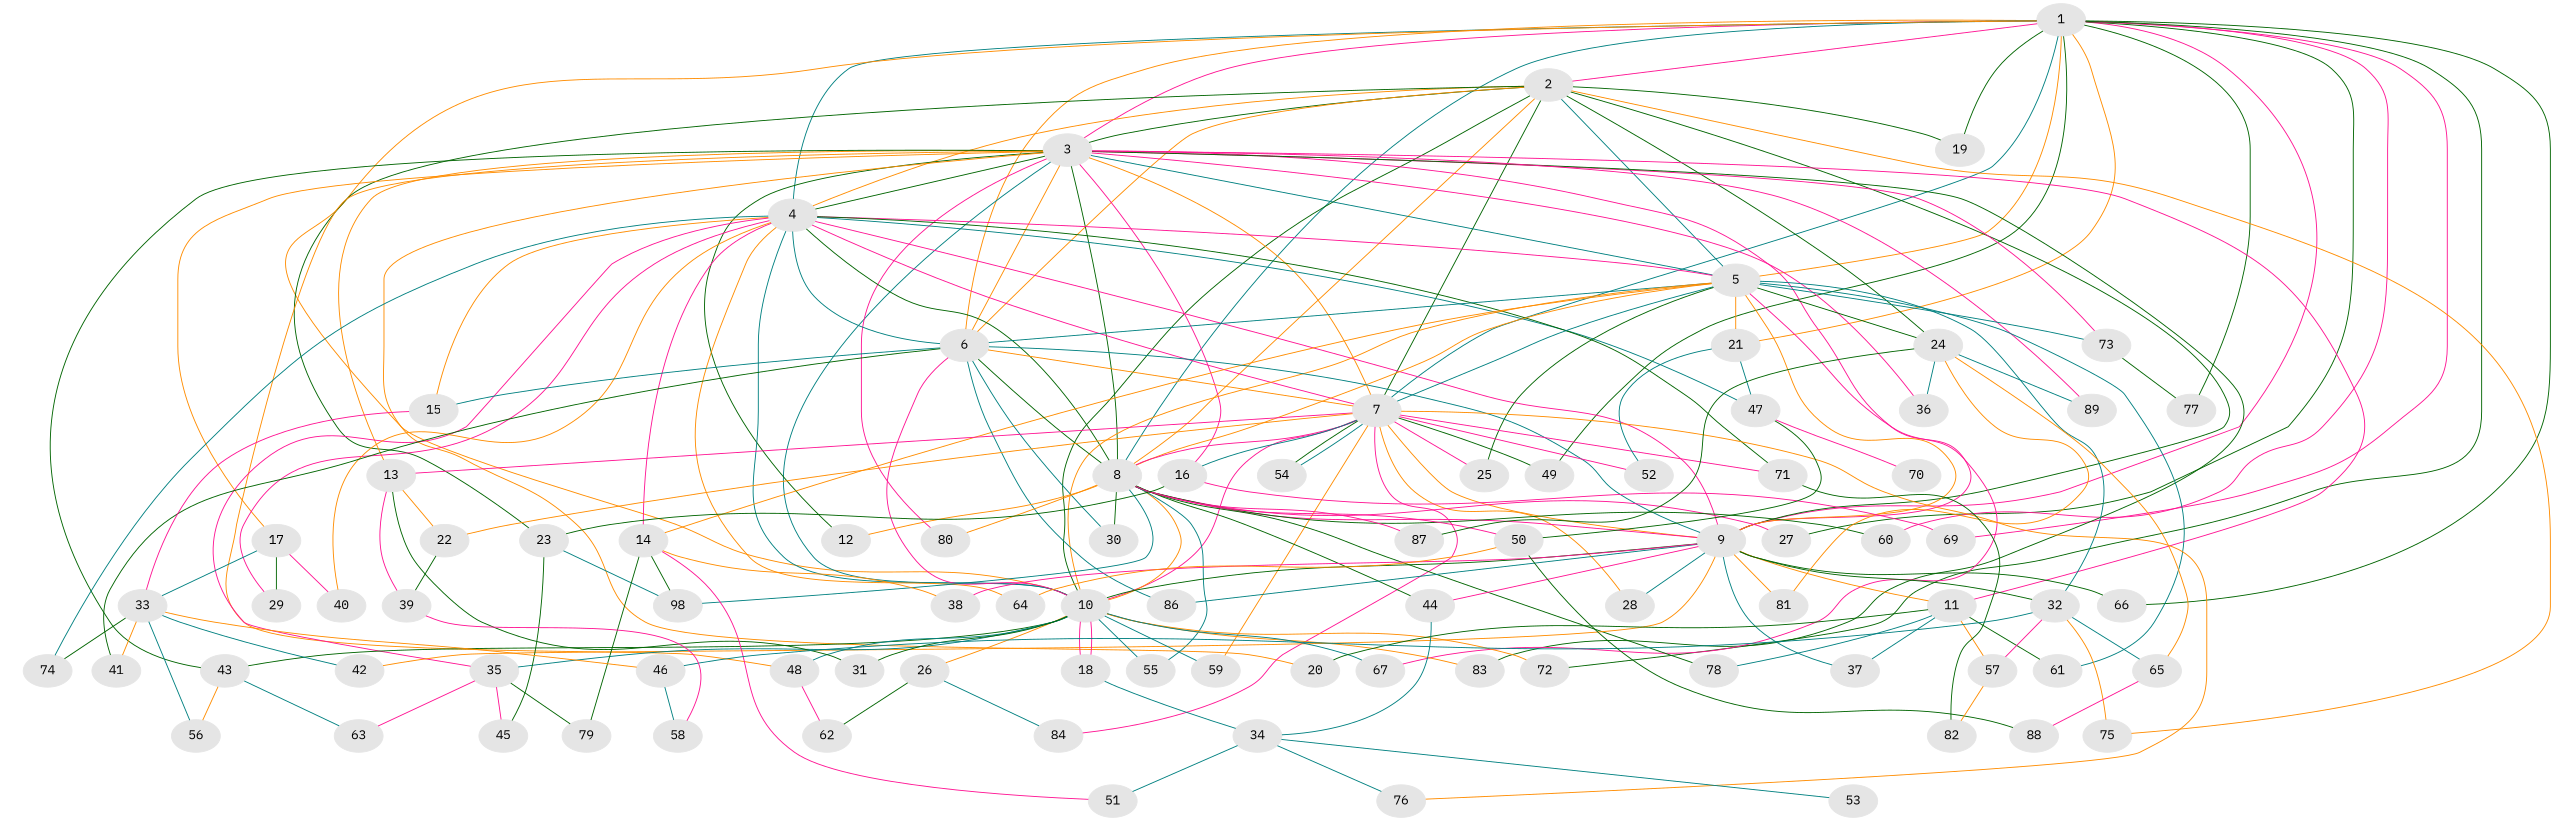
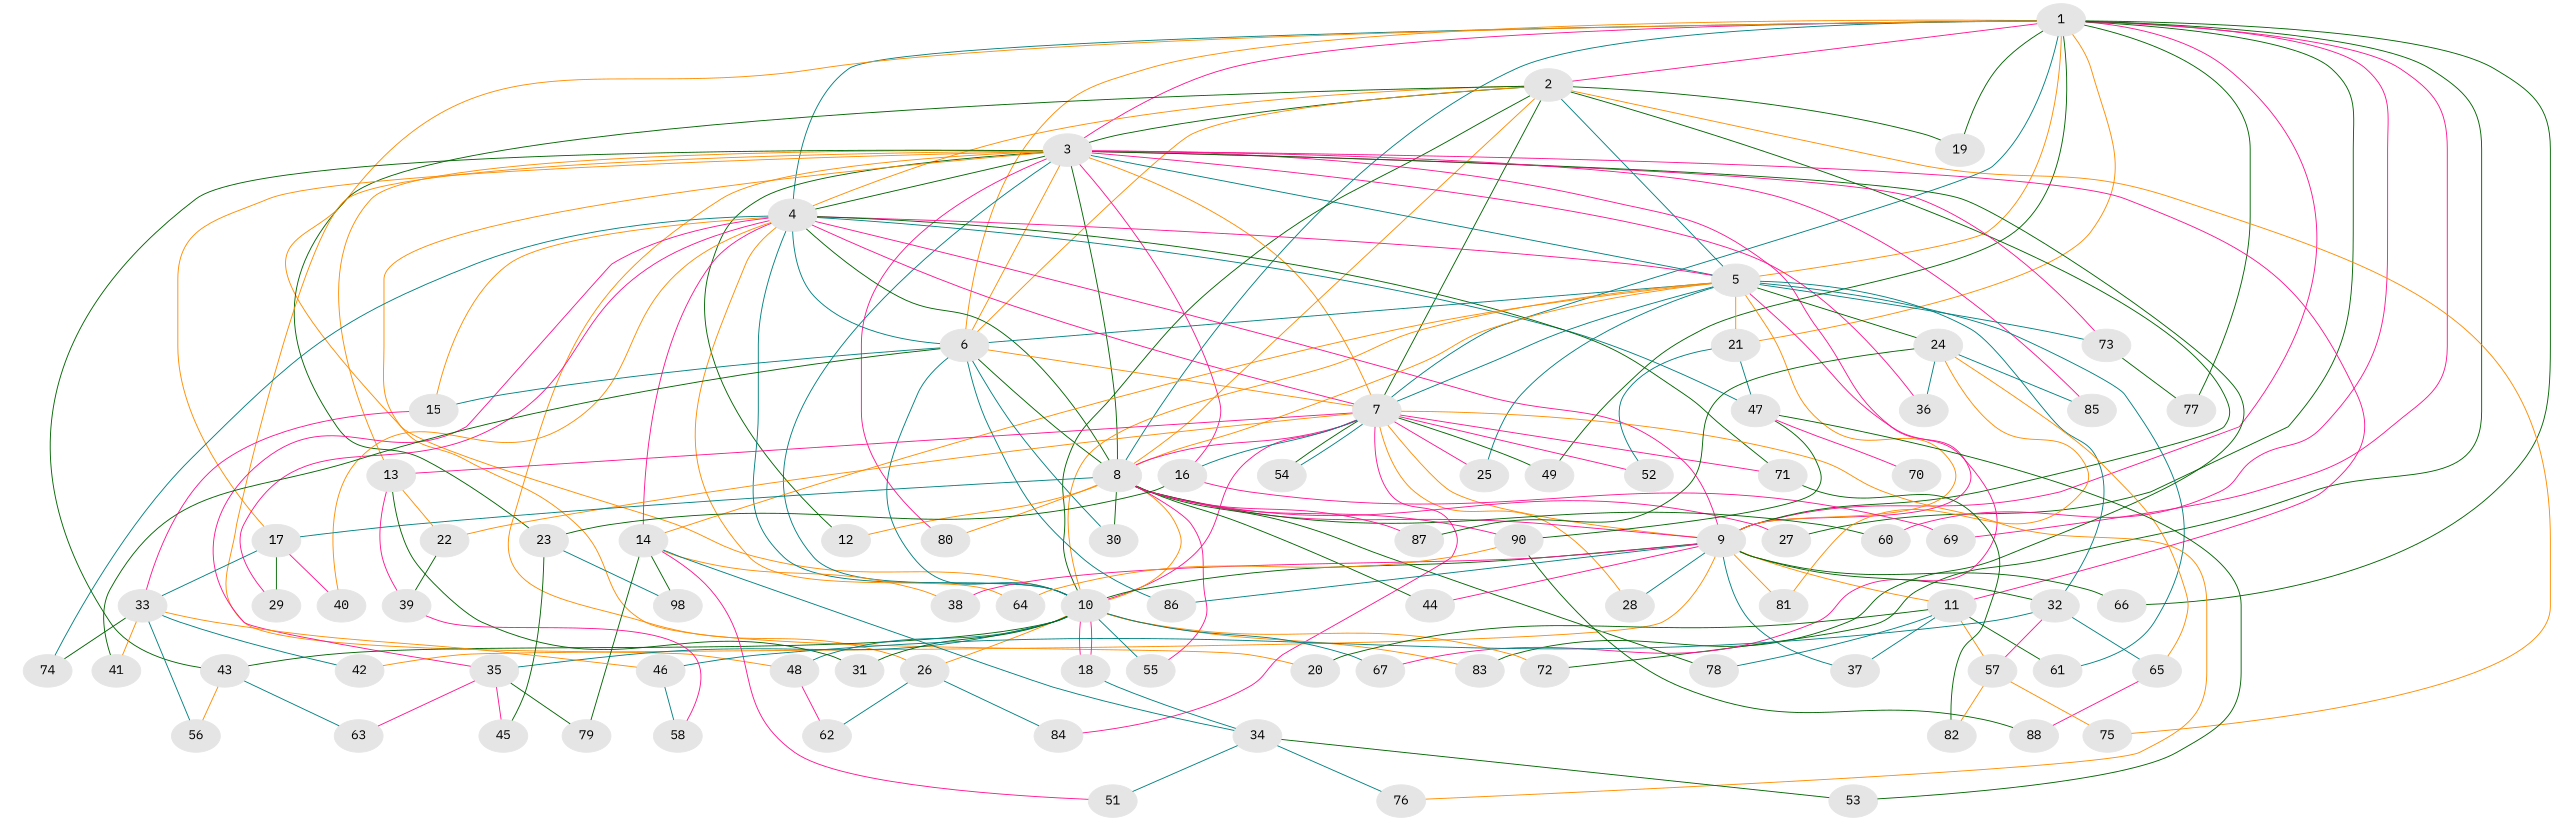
(1751, 206) -> none
(1579, 348) -> (1579, 348)
(1343, 381) -> none
none -> (553, 394)
(2092, 410) -> (2092, 410)
(902, 541) -> (902, 541)
(1519, 541) -> (1519, 541)
(1203, 559) -> (1203, 559)
none -> (2234, 589)
(884, 590) -> (696, 502)
(2096, 669) -> (2050, 703)
(1216, 671) -> none
(876, 704) -> (876, 704)
(1384, 709) -> (974, 660)
(1555, 769) -> (1555, 769)
